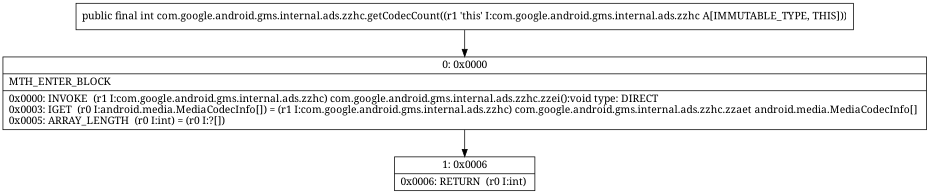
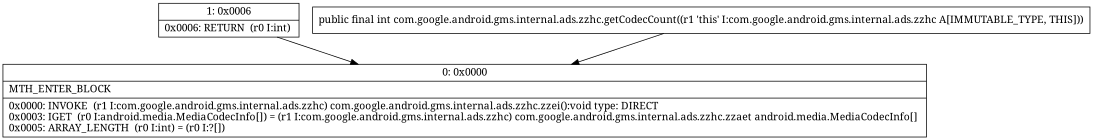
(465, 140) -> (314, 49)
